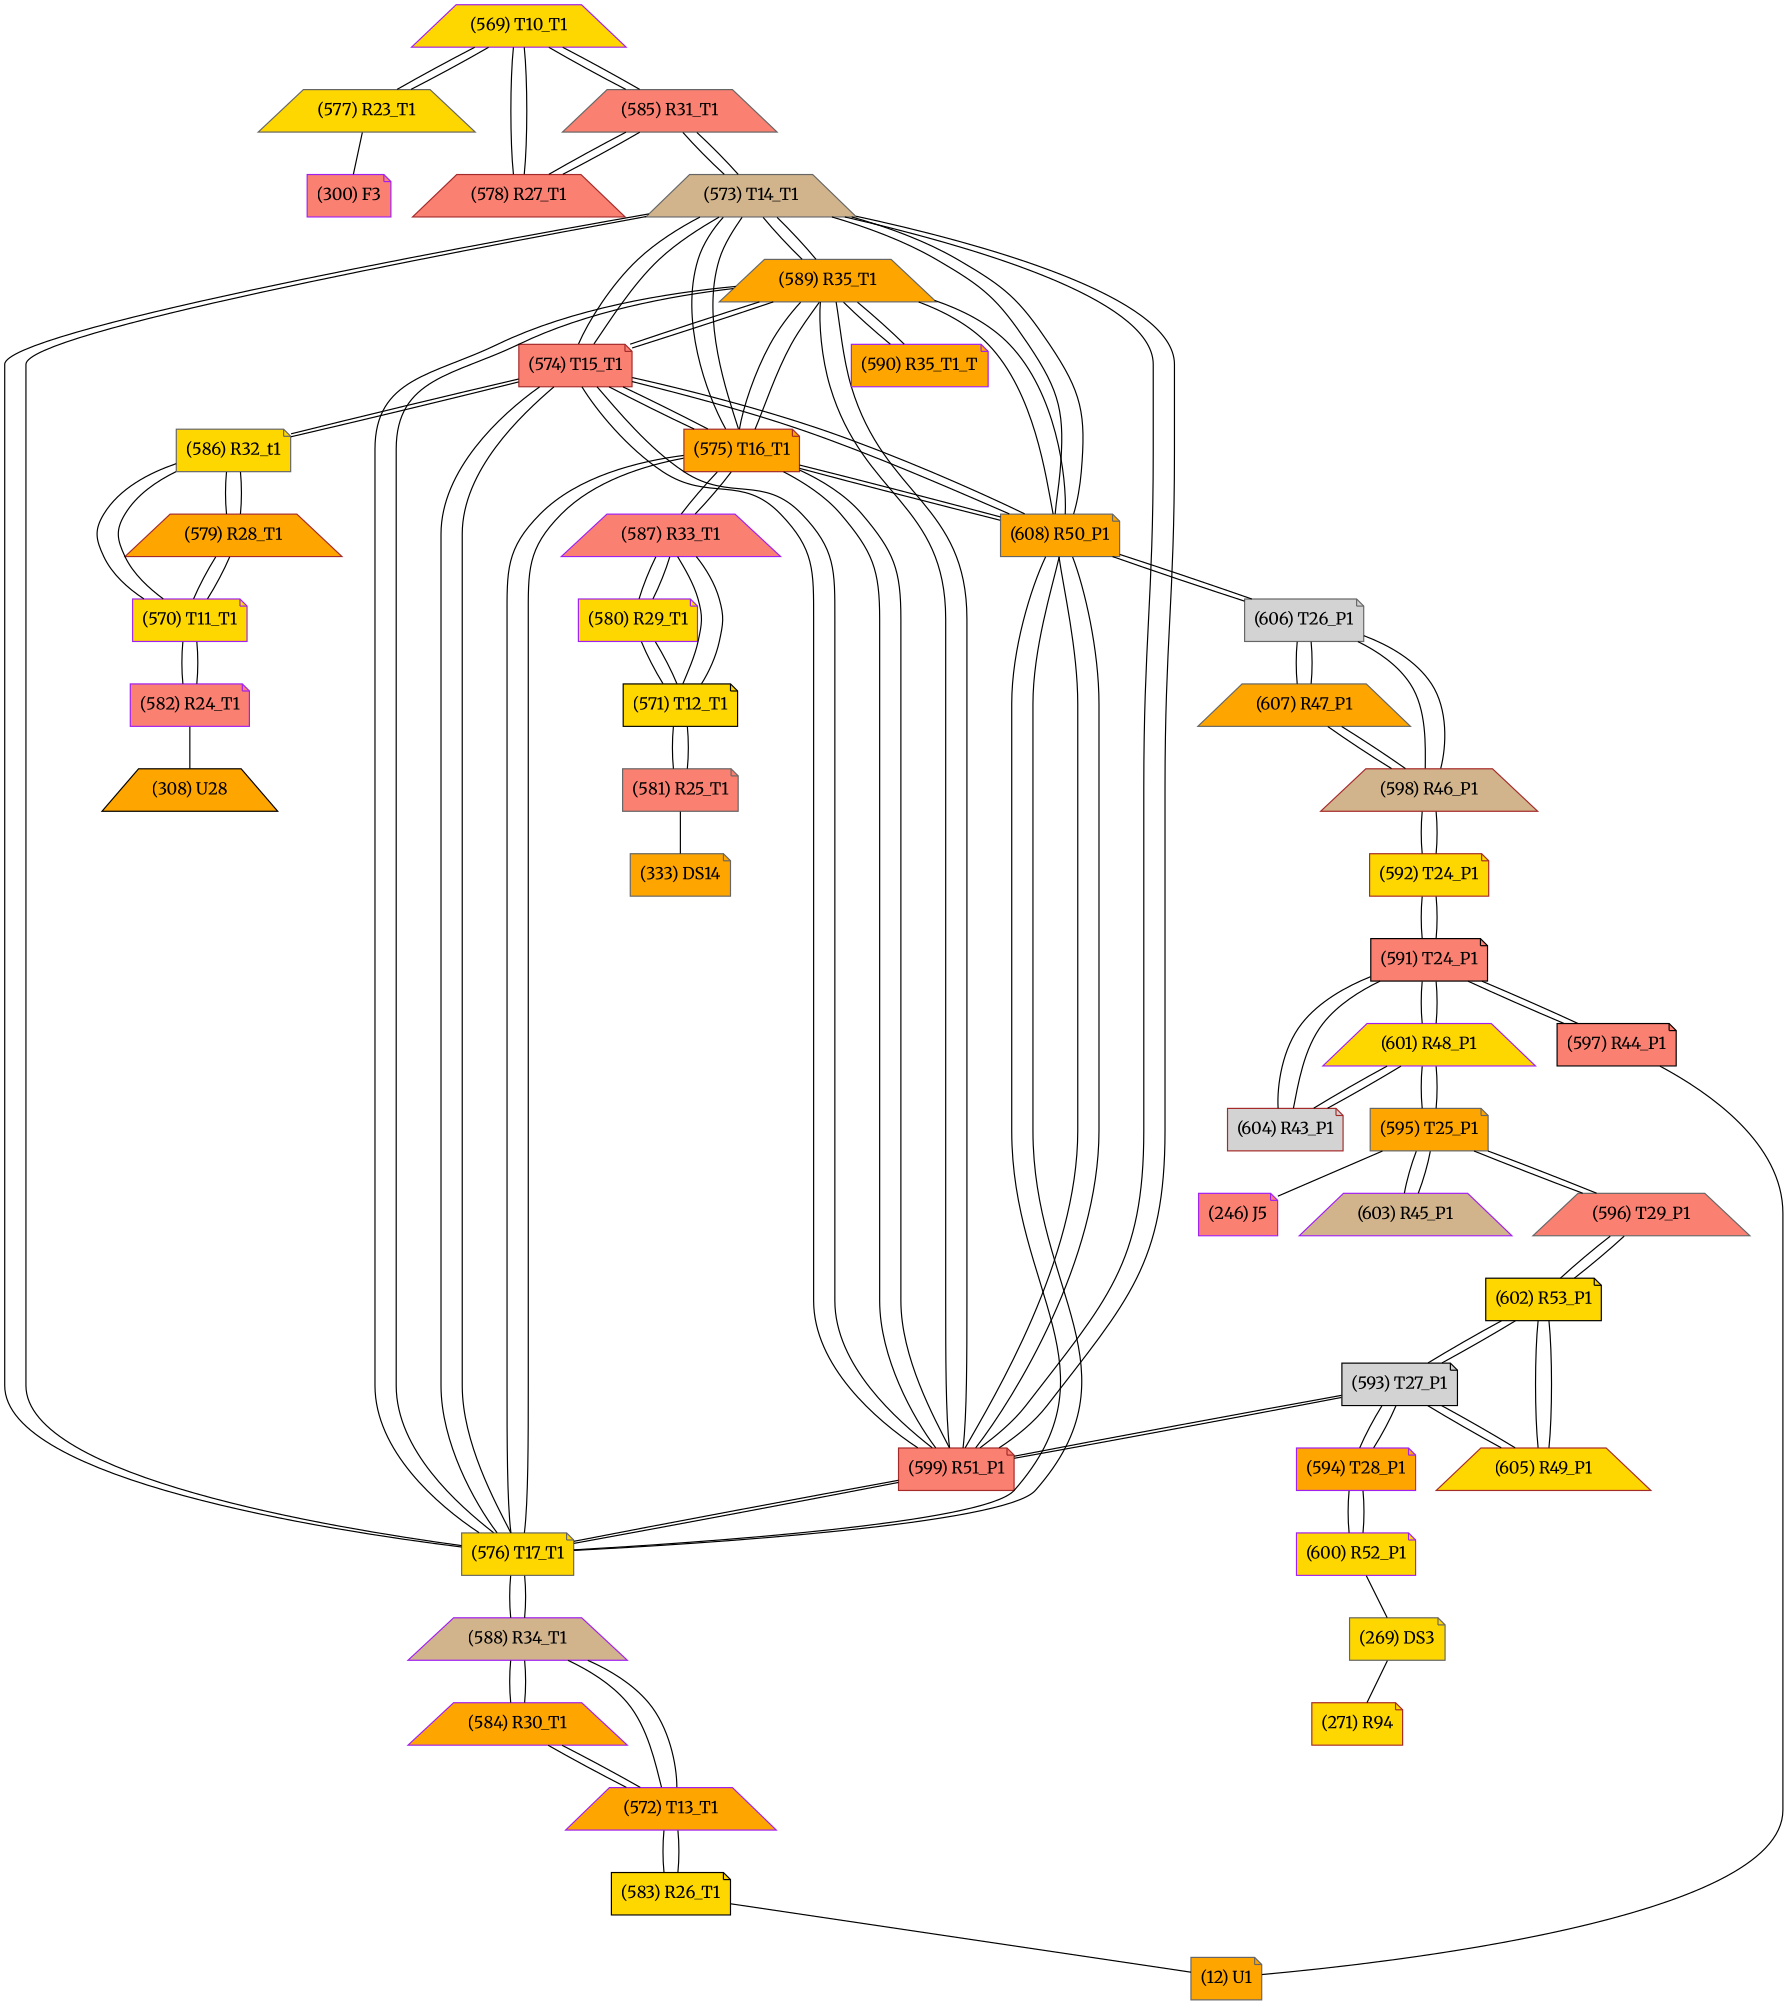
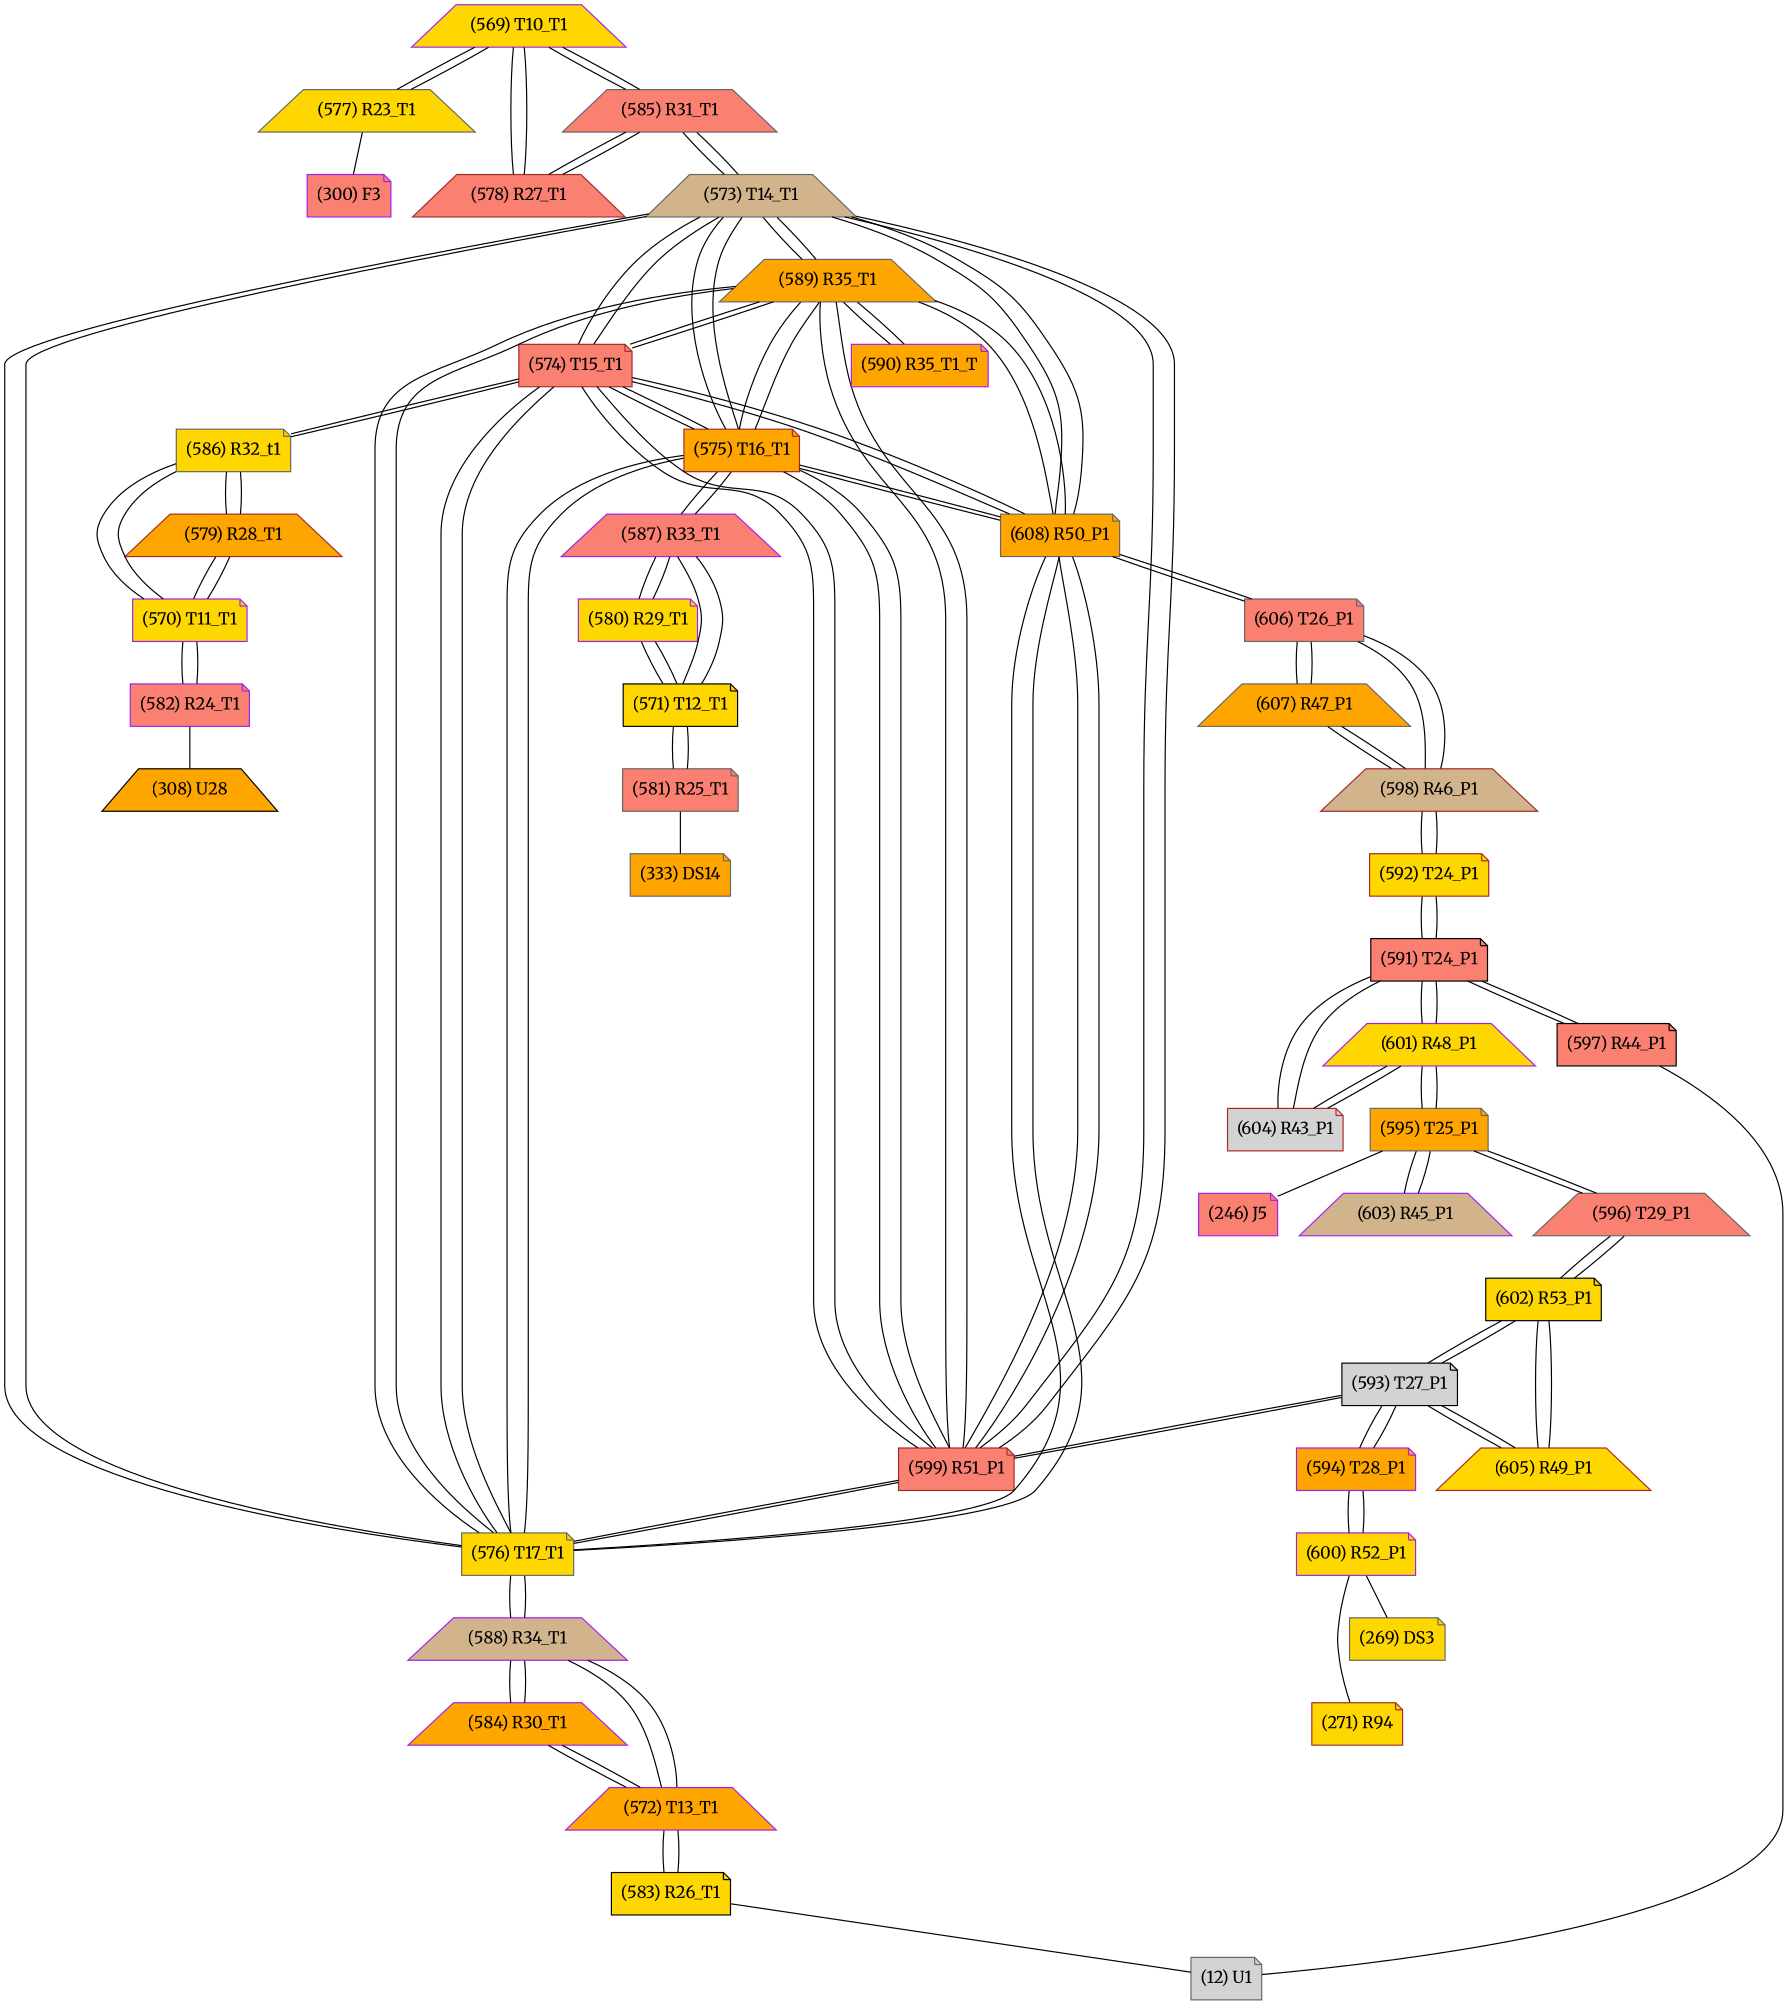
(1304, 620) -> (1304, 620)
(1377, 1682) -> (1338, 1639)
(1226, 1979) -> (1226, 1979)
